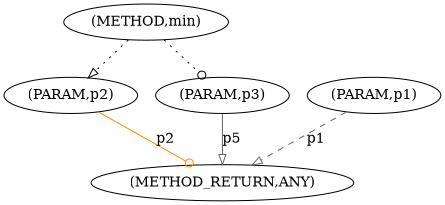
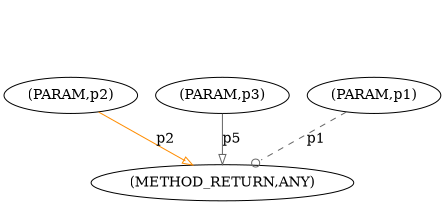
(146, 22) -> none
(142, 136) -> (142, 136)
(304, 136) -> (304, 136)
